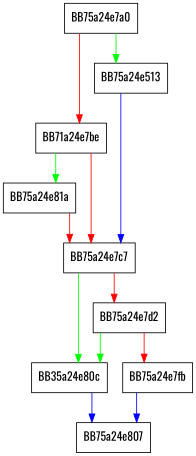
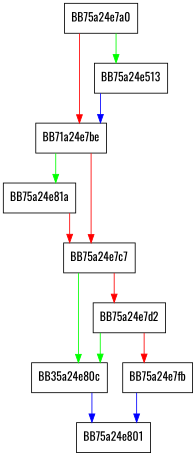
(121, 164) -> (100, 104)
(114, 438) -> (114, 438)
